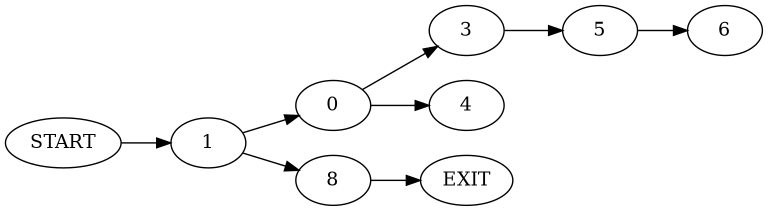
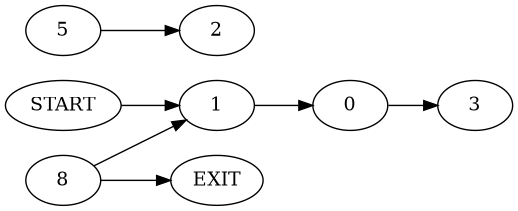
(526, 31) -> none
(725, 31) -> (217, 31)
(467, 105) -> none
(264, 160) -> (134, 146)
